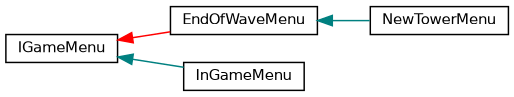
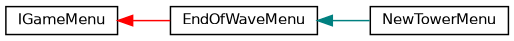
(244, 76) -> none
